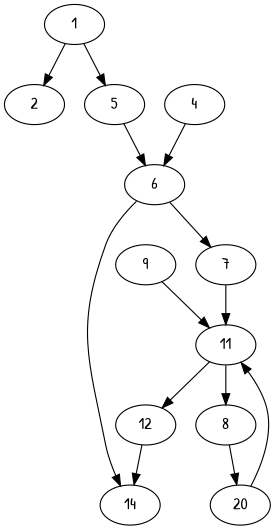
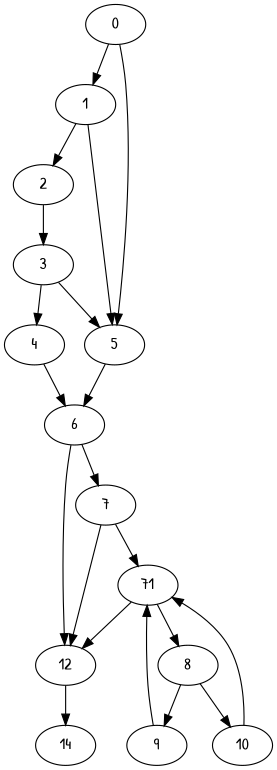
none -> (116, 24)
none -> (43, 265)
(88, 334) -> (63, 539)
(226, 345) -> (148, 585)
(240, 505) -> (243, 745)
none -> (87, 580)
none -> (175, 700)
